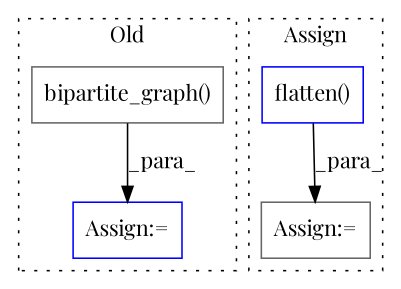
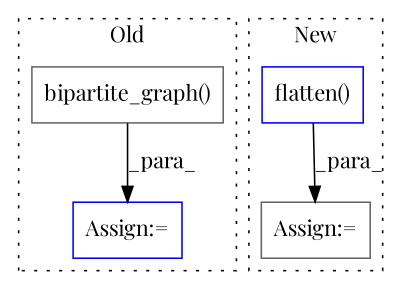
(316, 37) -> (316, 37)
